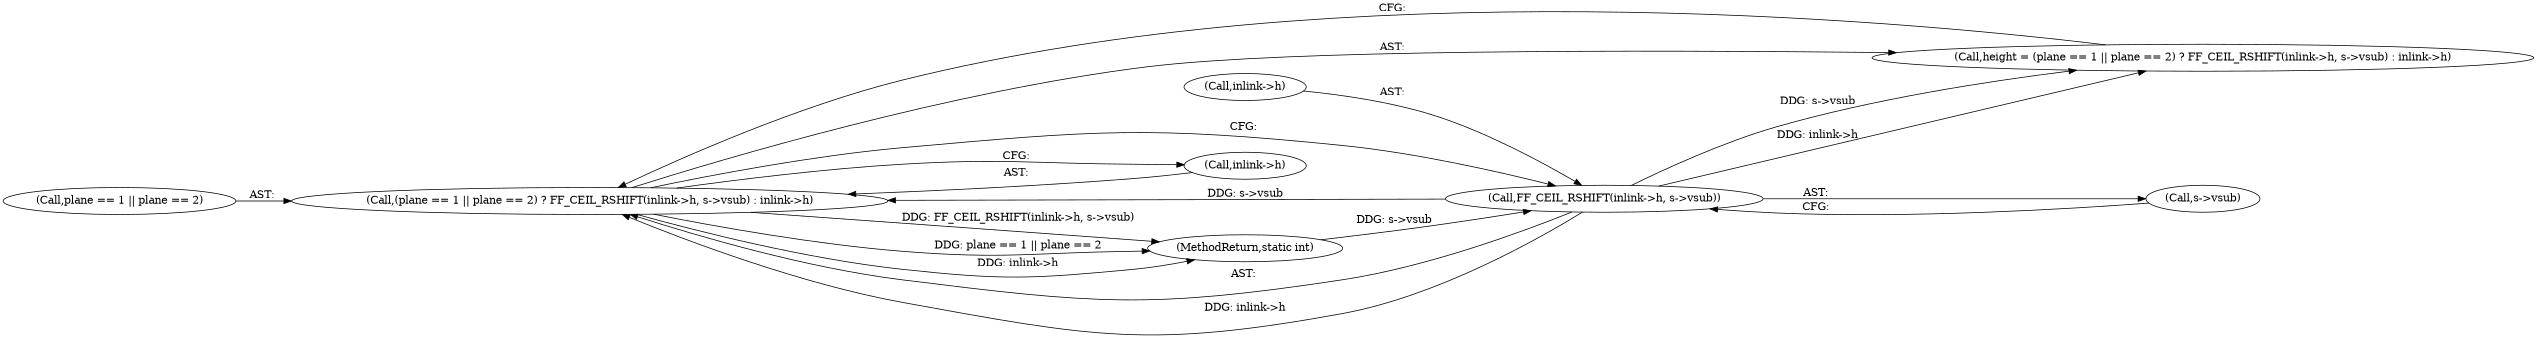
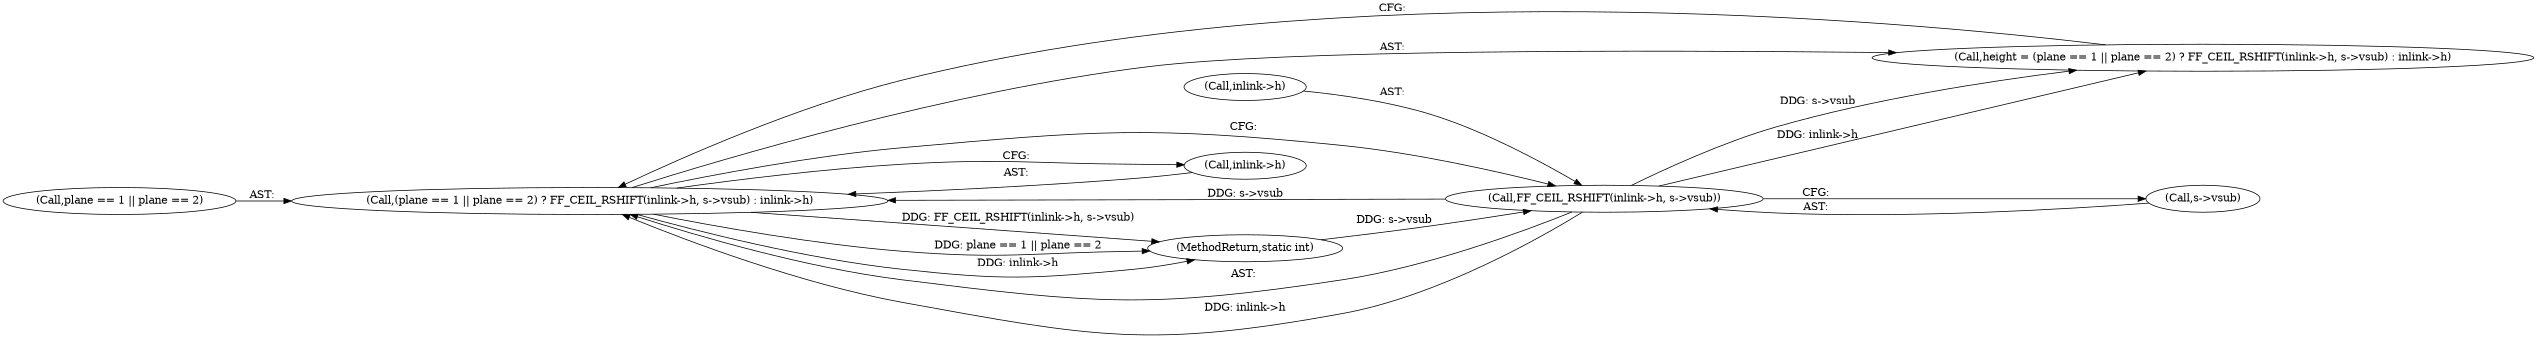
(1818, 193) -> (1818, 193)
(1818, 207) -> (1818, 207)
